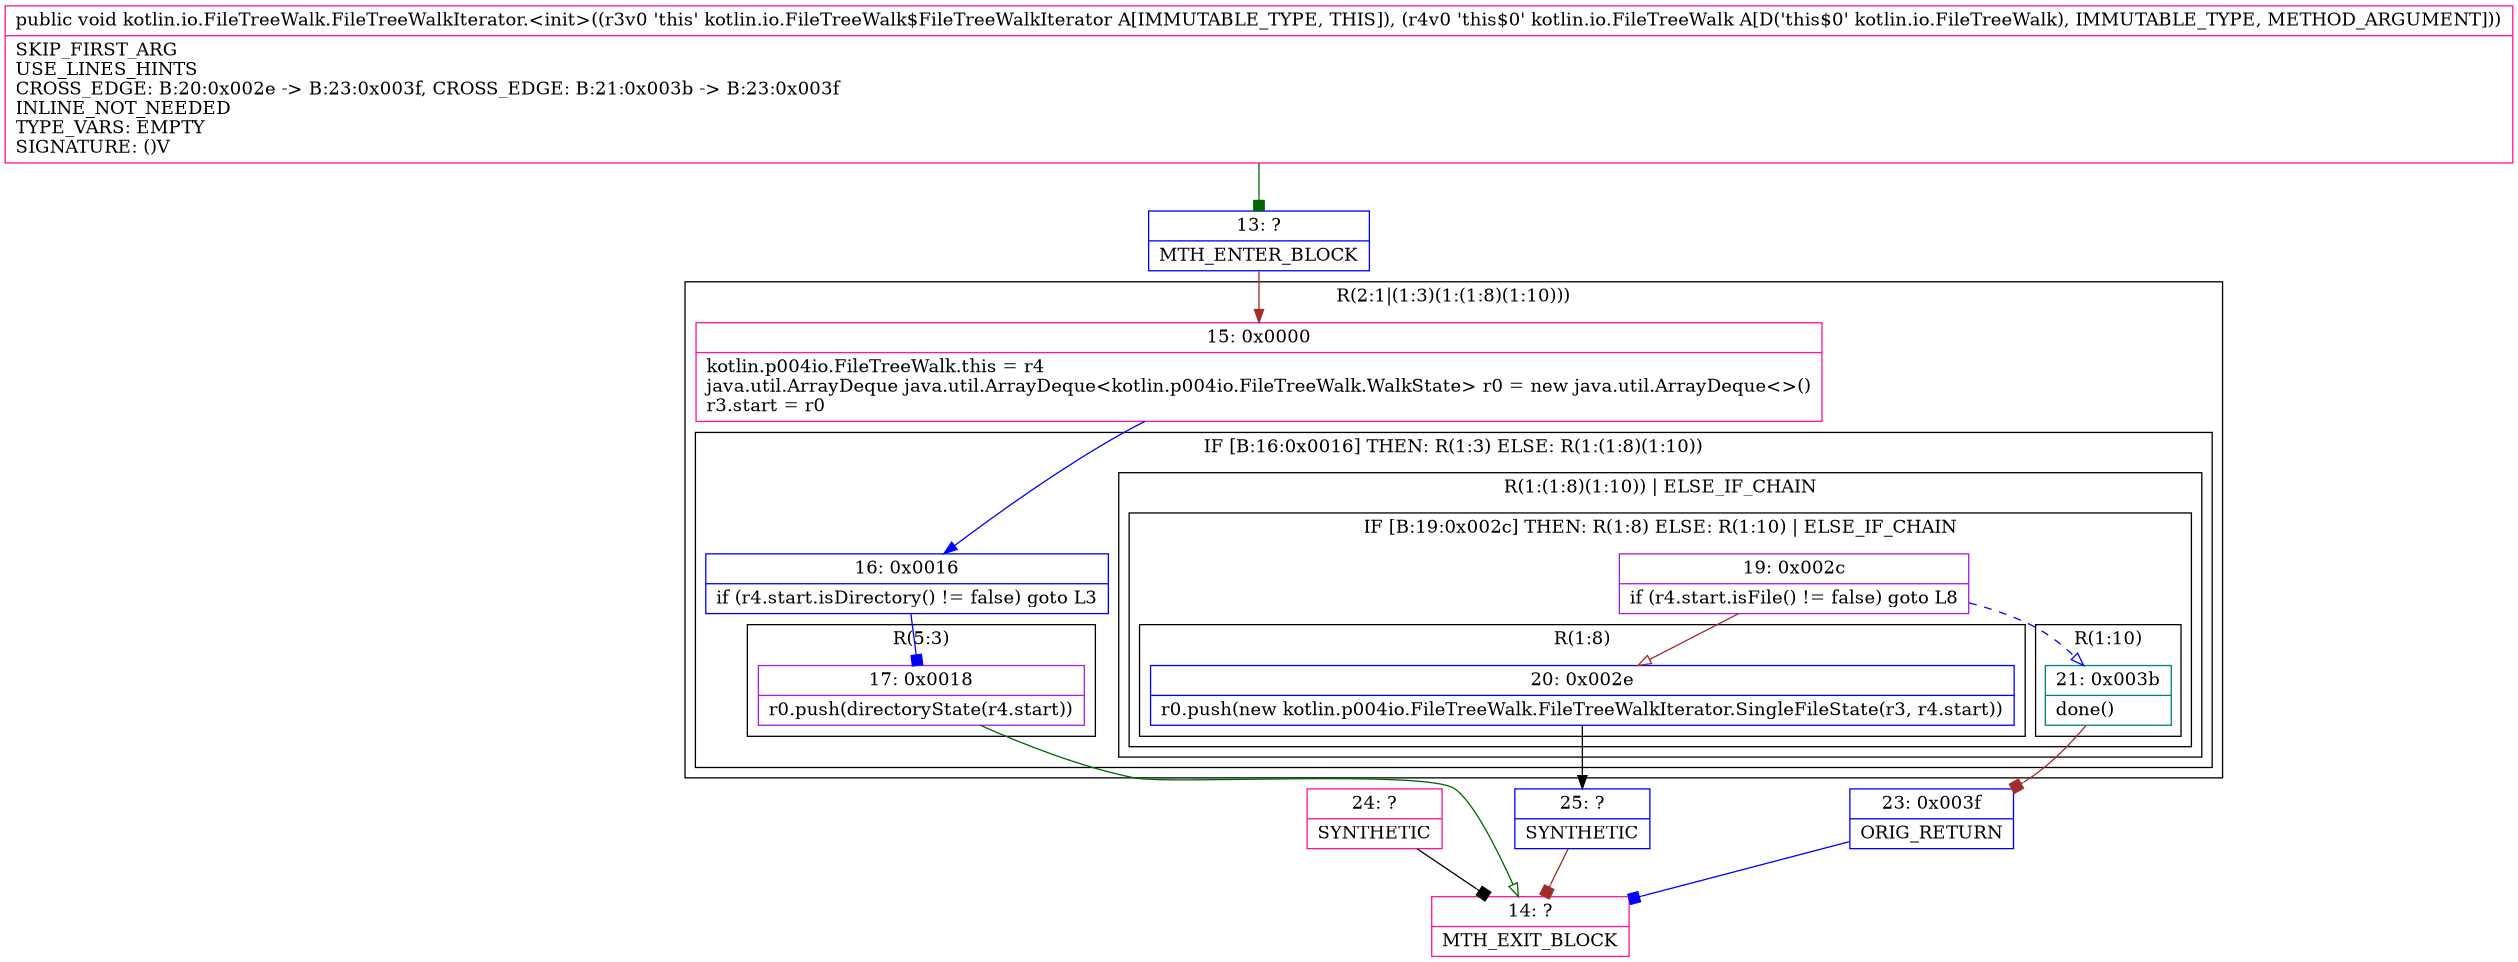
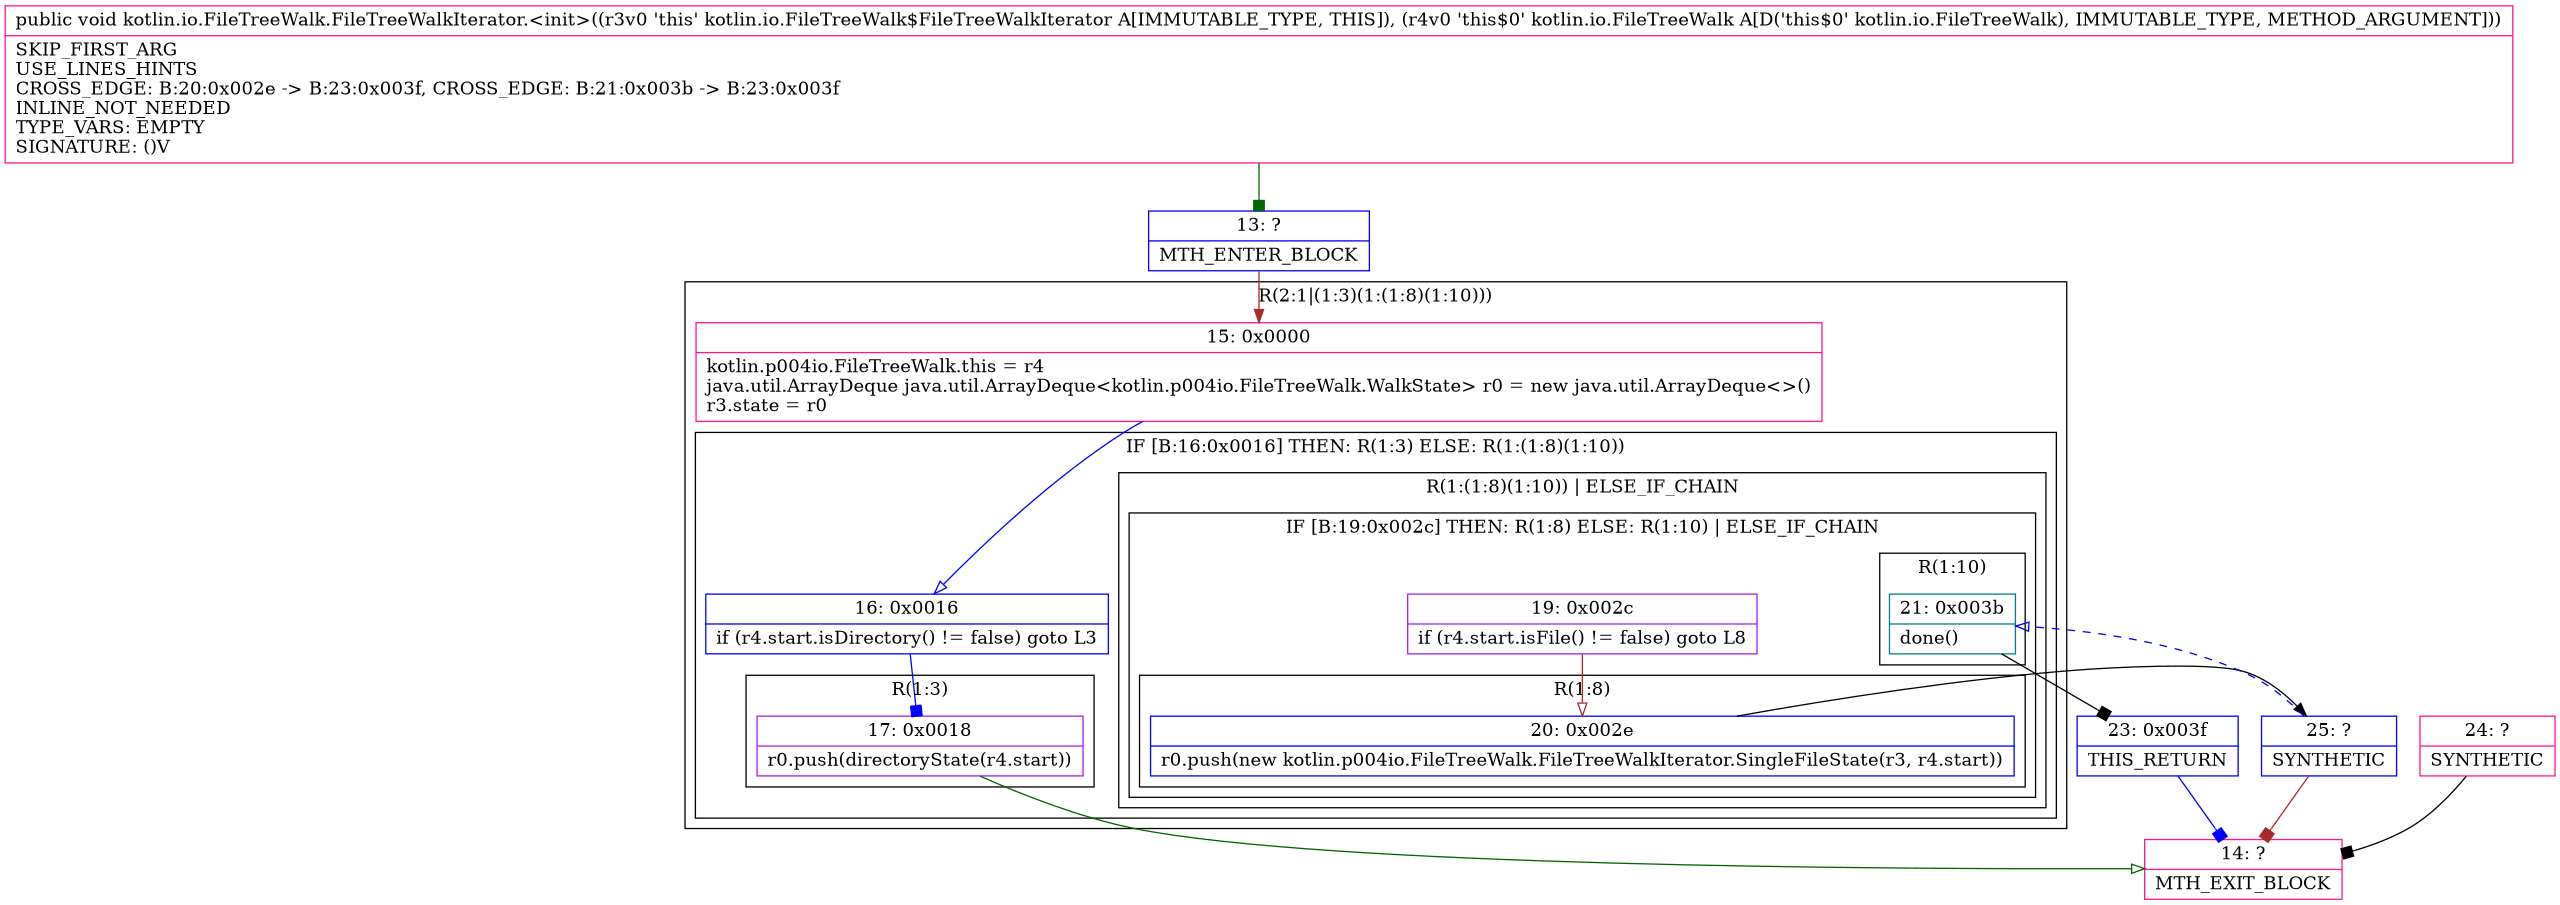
(766, 406) -> (767, 406)
(1047, 480) -> (1038, 497)
(2012, 617) -> (2175, 649)
(921, 640) -> (920, 690)
(2057, 756) -> (2049, 682)
(1932, 833) -> (2158, 760)
